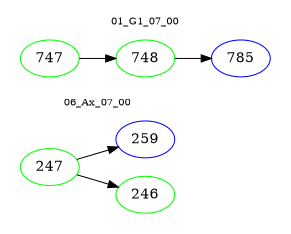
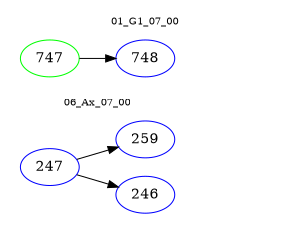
(145, 58) -> (145, 58)
(241, 58) -> none
(50, 167) -> (50, 167)
(145, 195) -> (145, 195)
